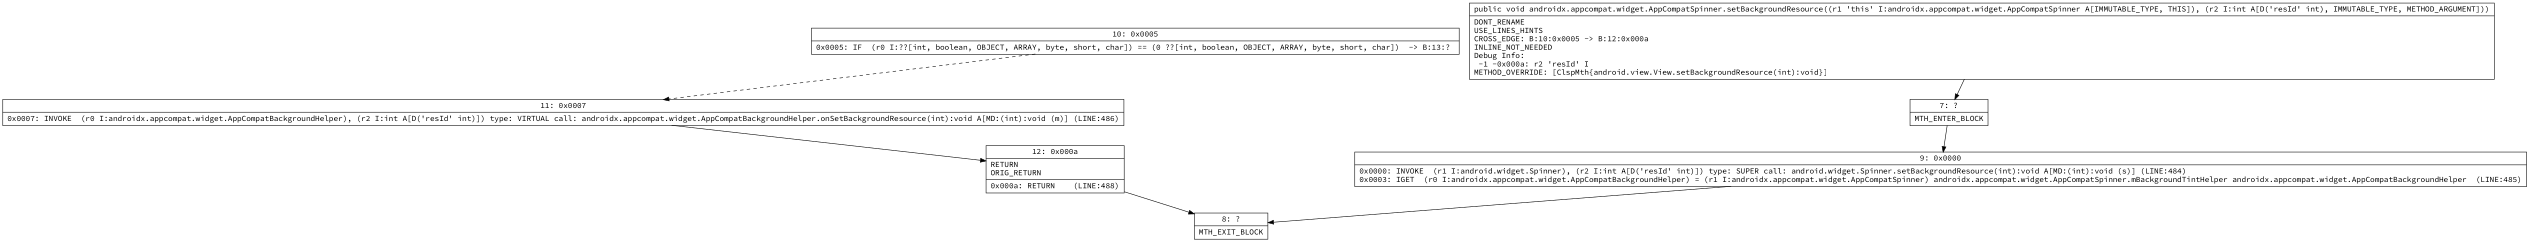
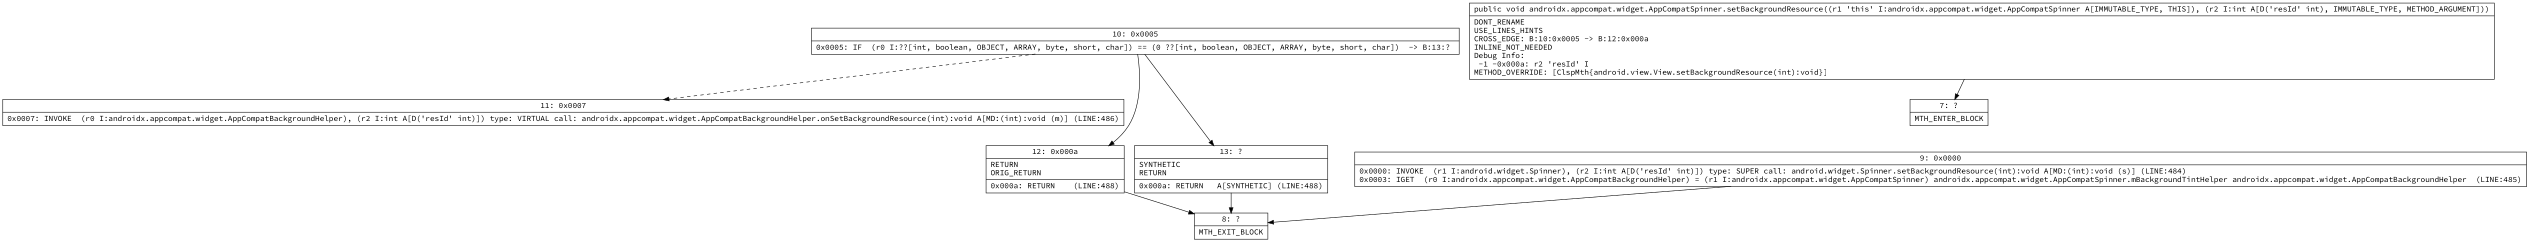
(1946, 136) -> none
(826, 143) -> (1137, 102)
none -> (1231, 169)
